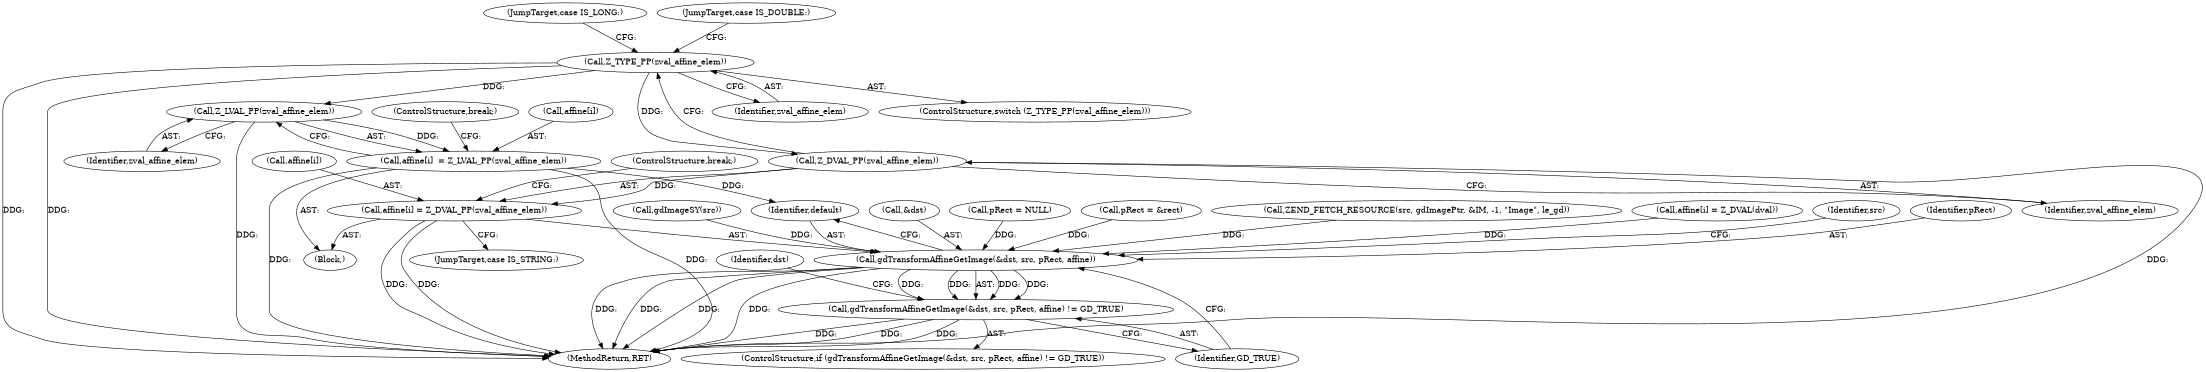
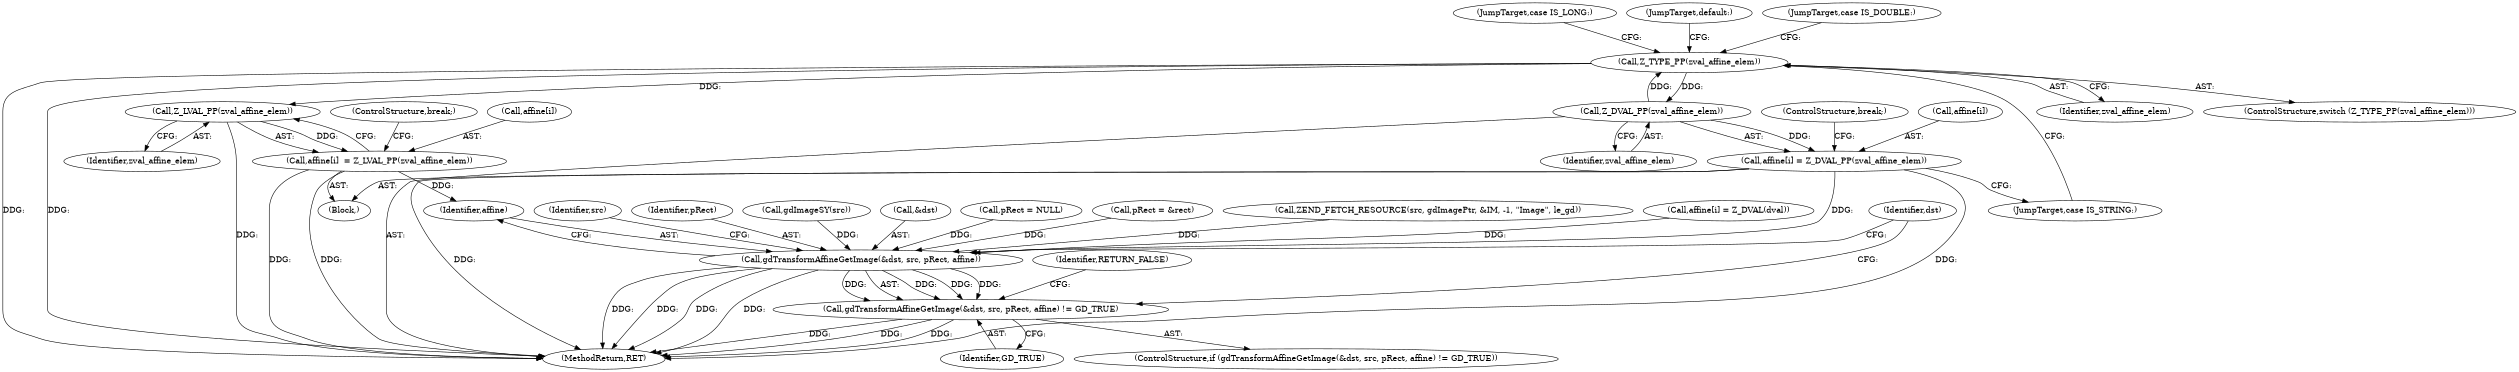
none -> (1689, 13)
none -> (1959, 85)
(695, 112) -> (1662, 87)
(805, 211) -> (474, 211)
(740, 235) -> (1844, 211)
none -> (1112, 260)
(2159, 260) -> (397, 235)
(1166, 293) -> (1436, 248)
